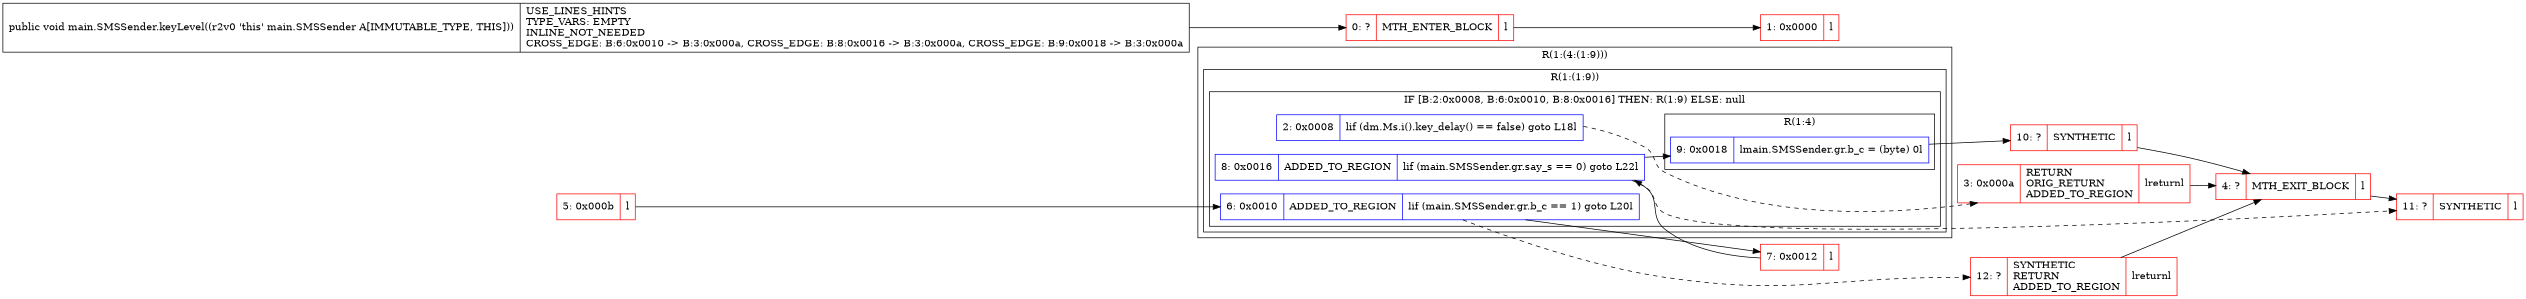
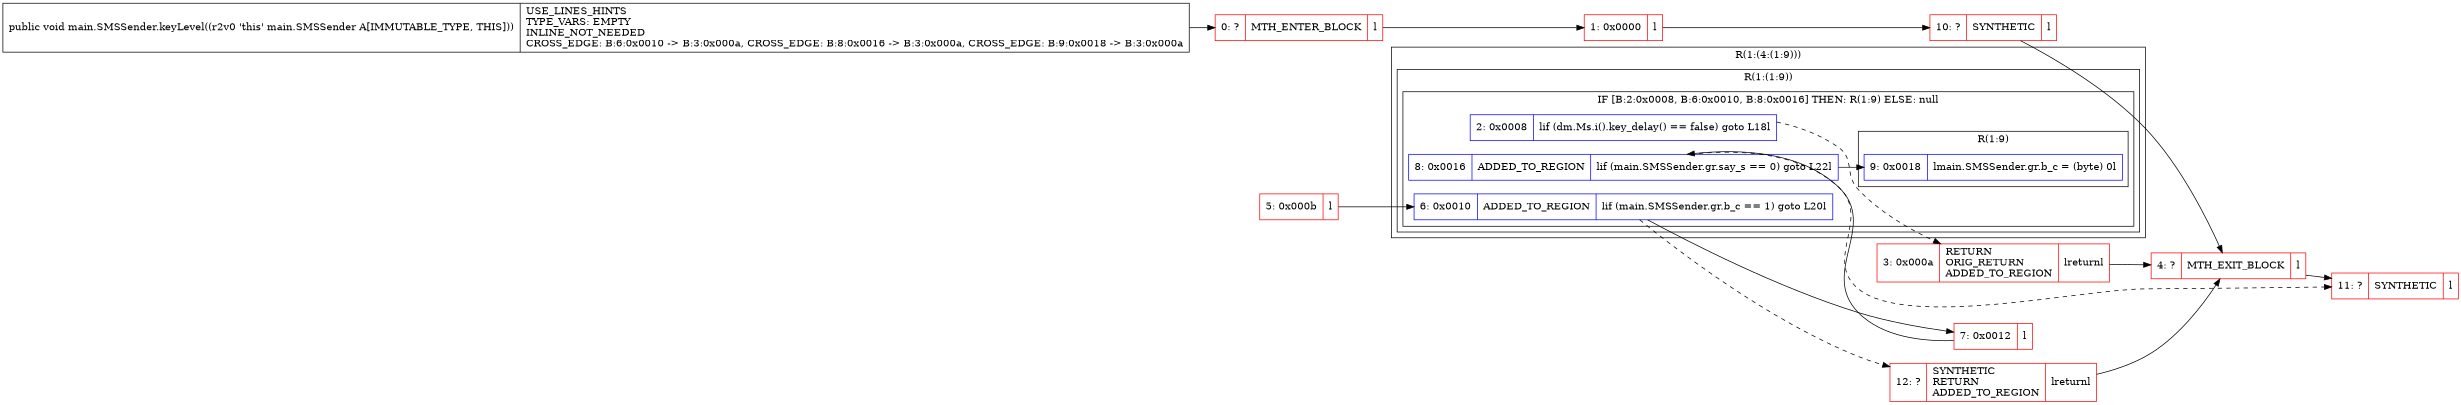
(1800, 122) -> (1993, 140)
(1966, 143) -> (1793, 28)
